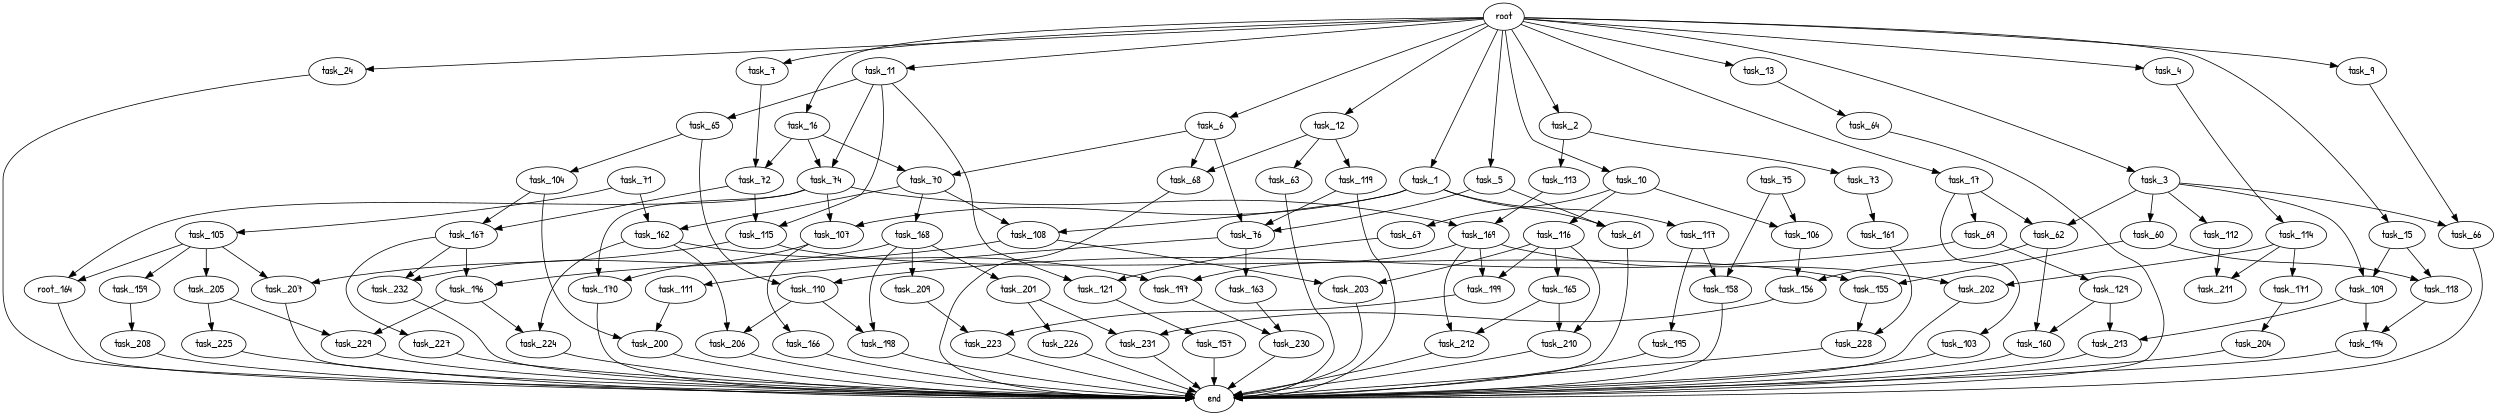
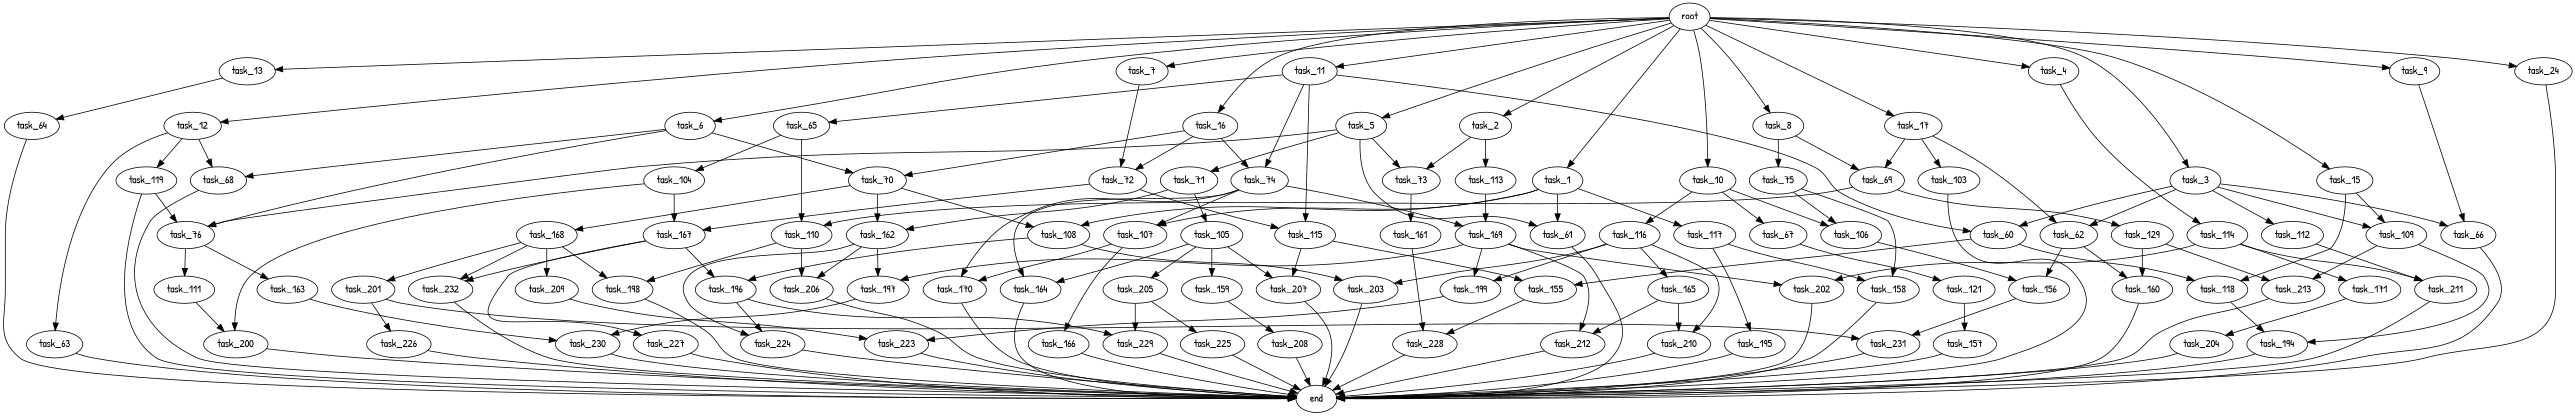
none -> (1778, 126)
none -> (1281, 149)
none -> (1383, 150)
(971, 195) -> (1660, 124)
(55, 290) -> (1031, 290)
none -> (2169, 373)
